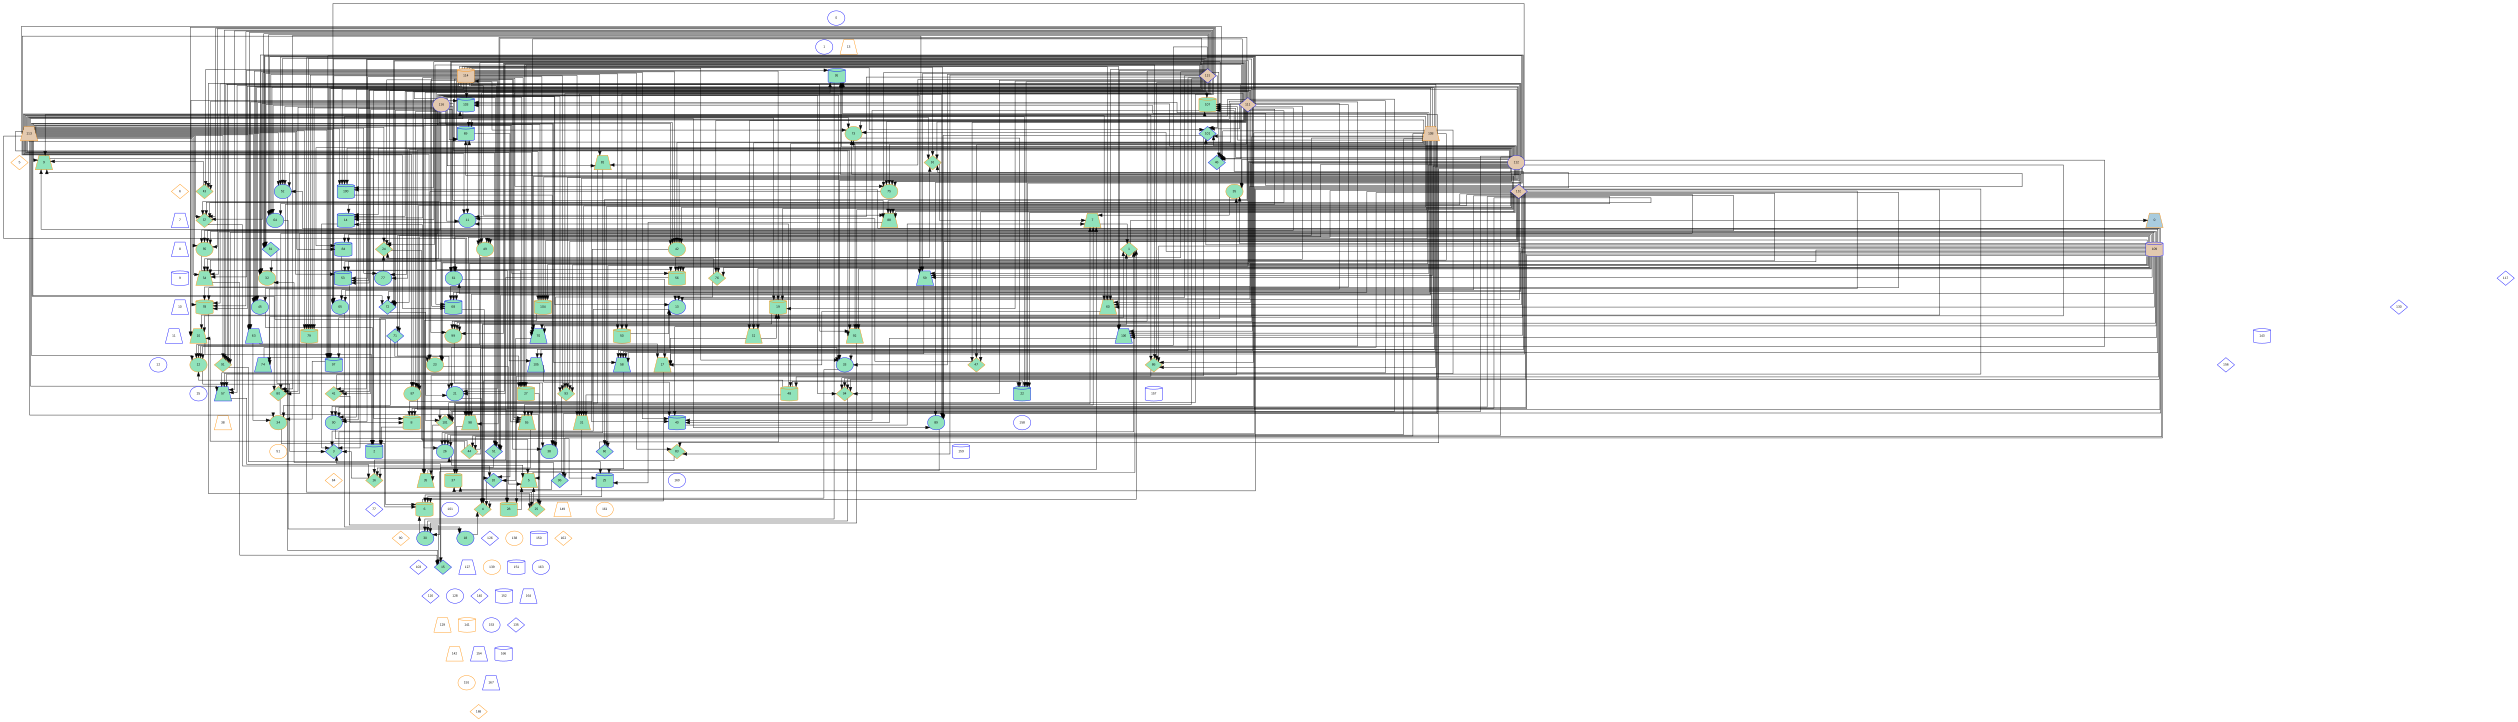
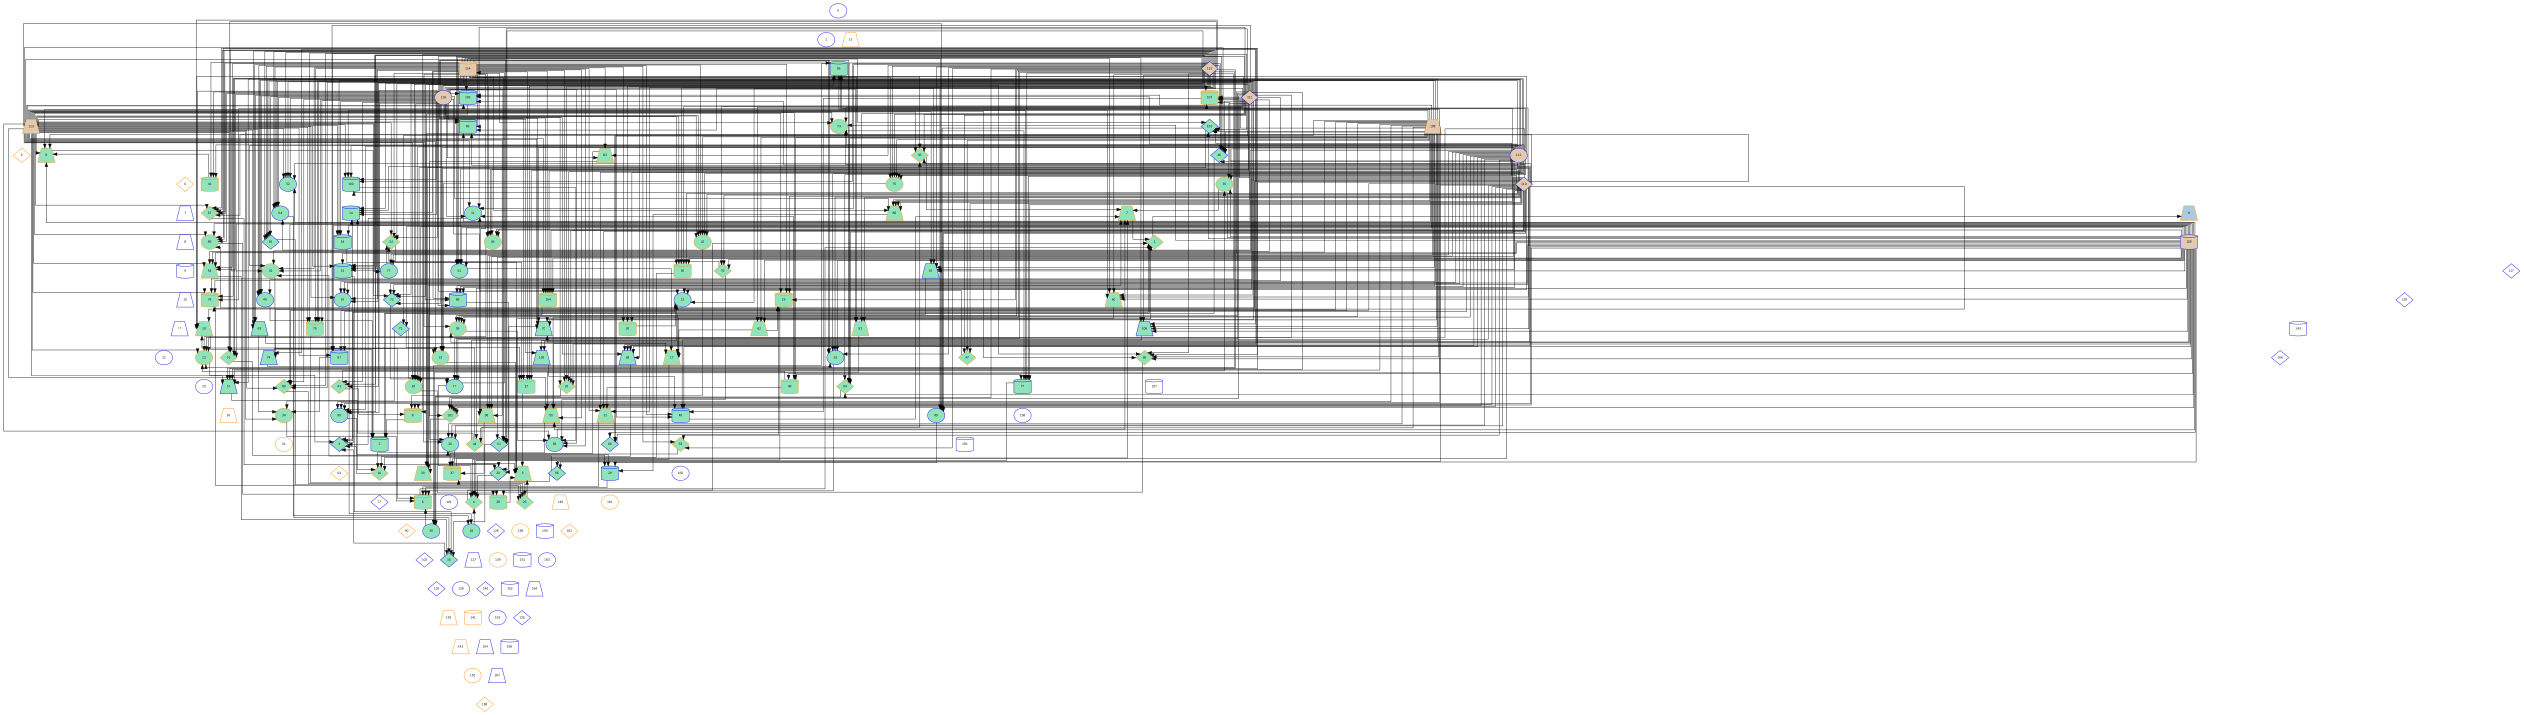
(509, 151) -> (794, 118)
(205, 191) -> (210, 184)
(1483, 269) -> (1473, 261)
